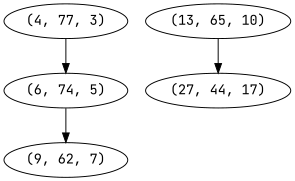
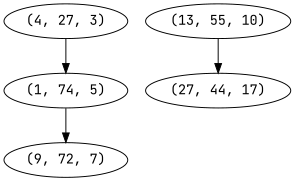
(66, 21) -> (66, 21)
(218, 21) -> (218, 21)
(66, 91) -> (66, 91)
(66, 160) -> (66, 160)
